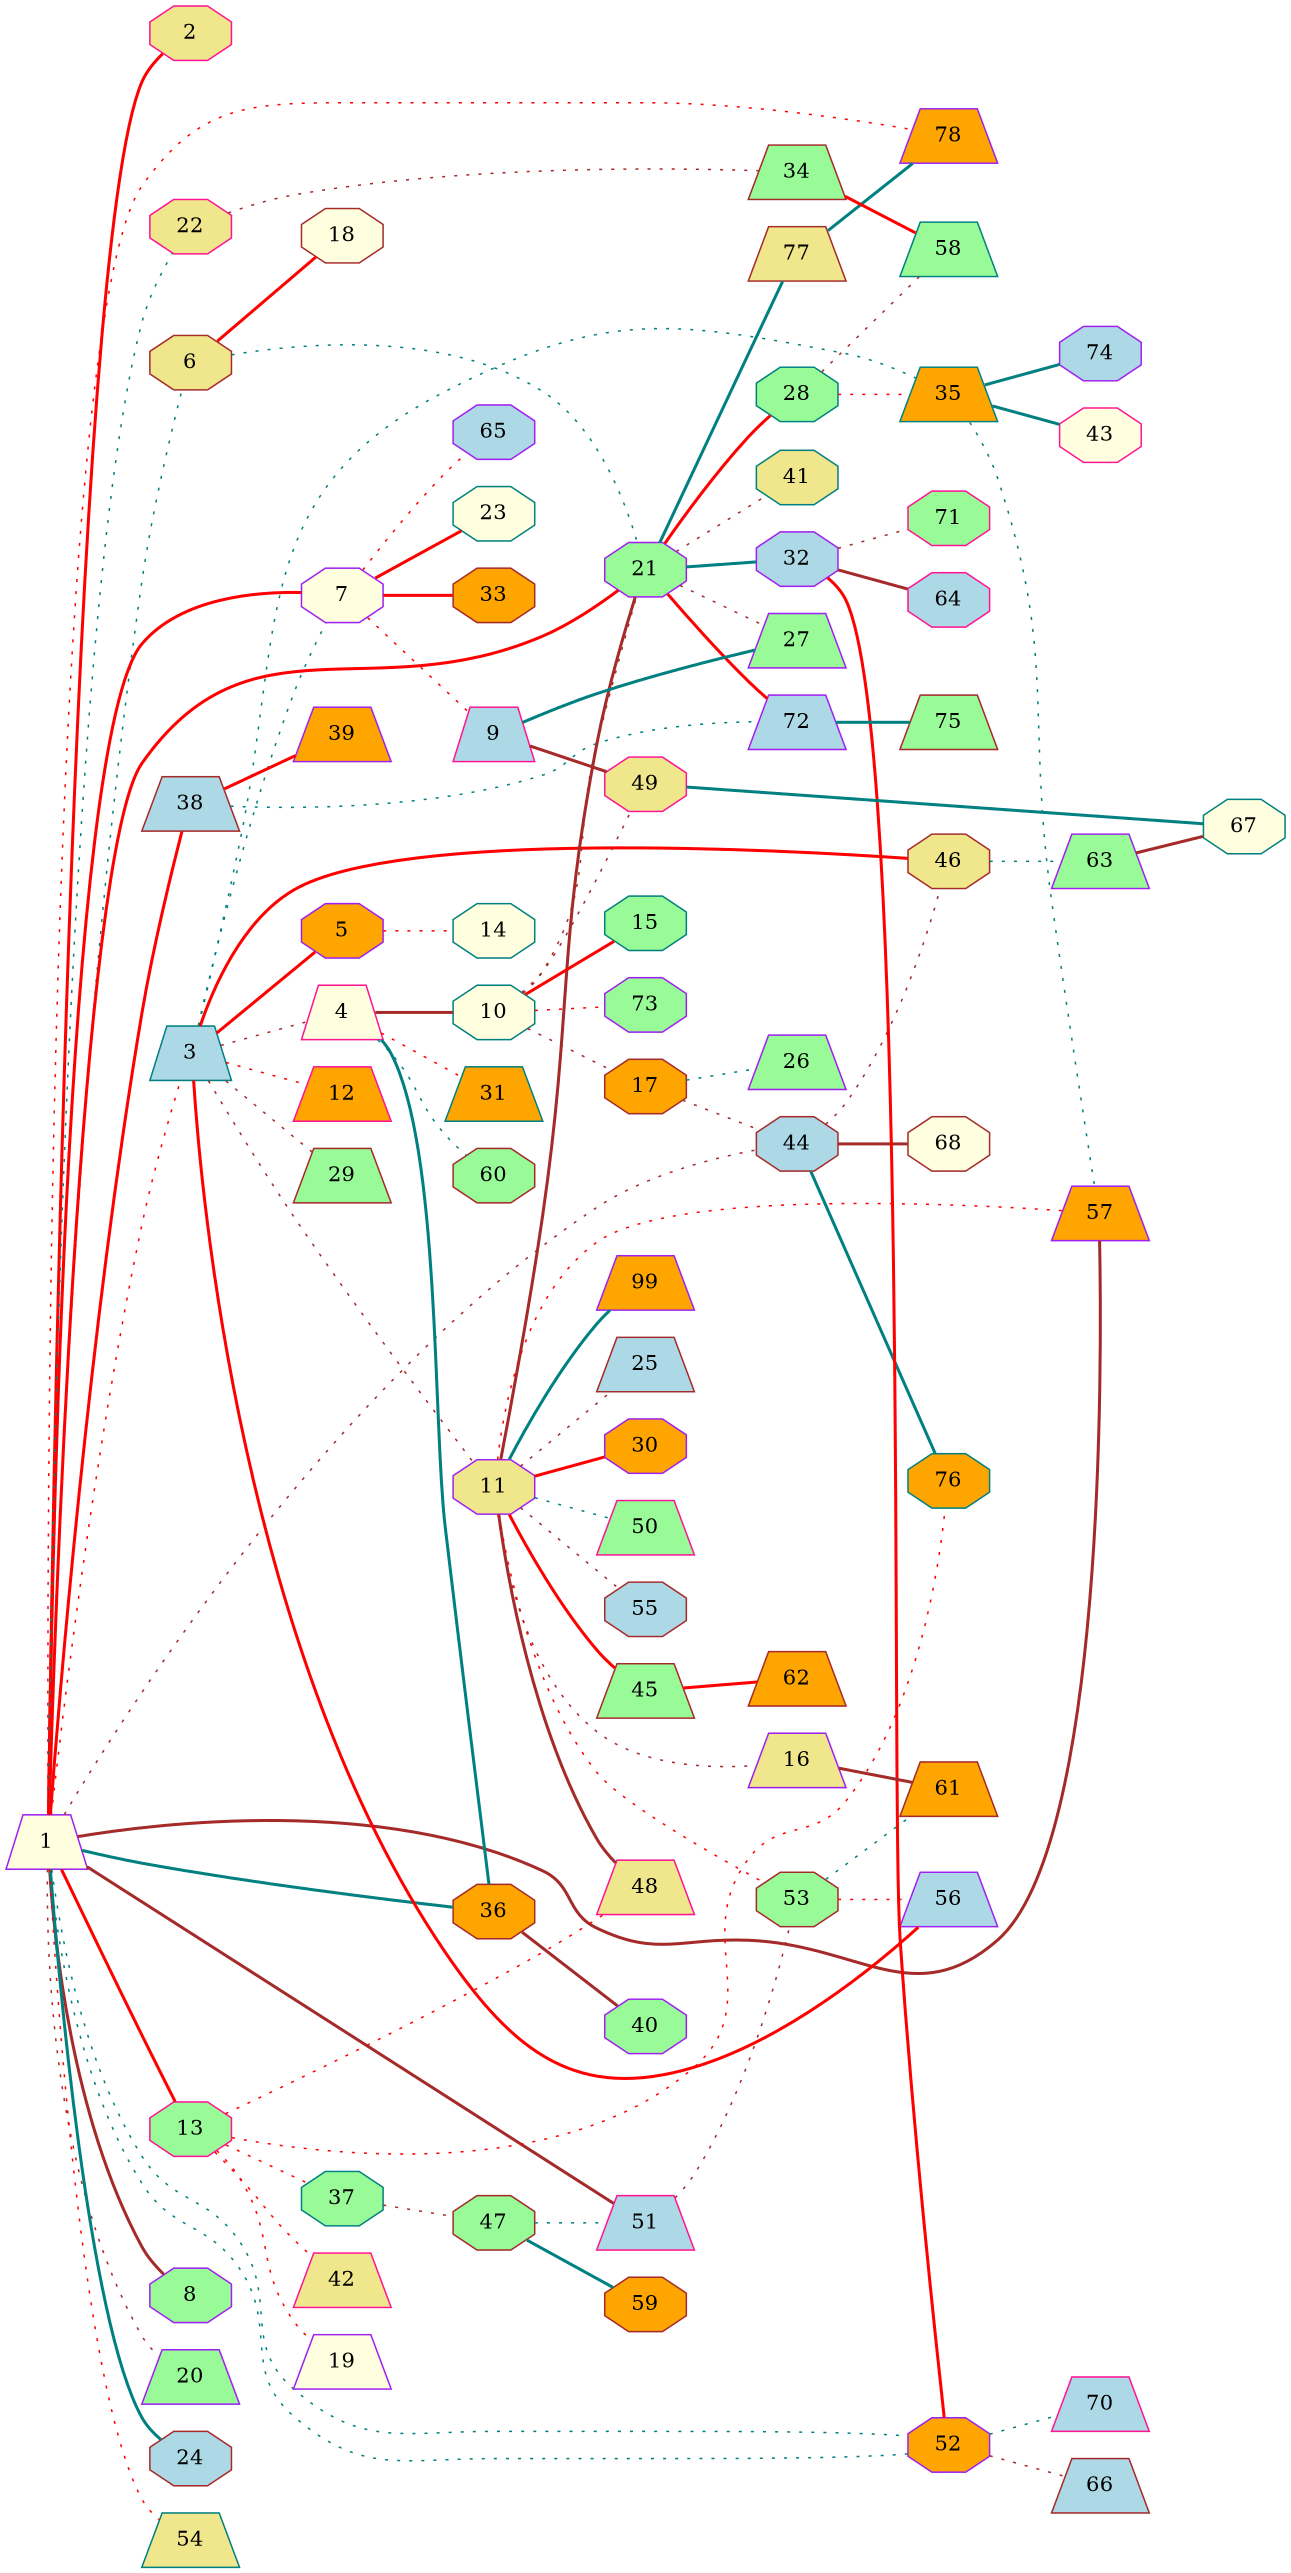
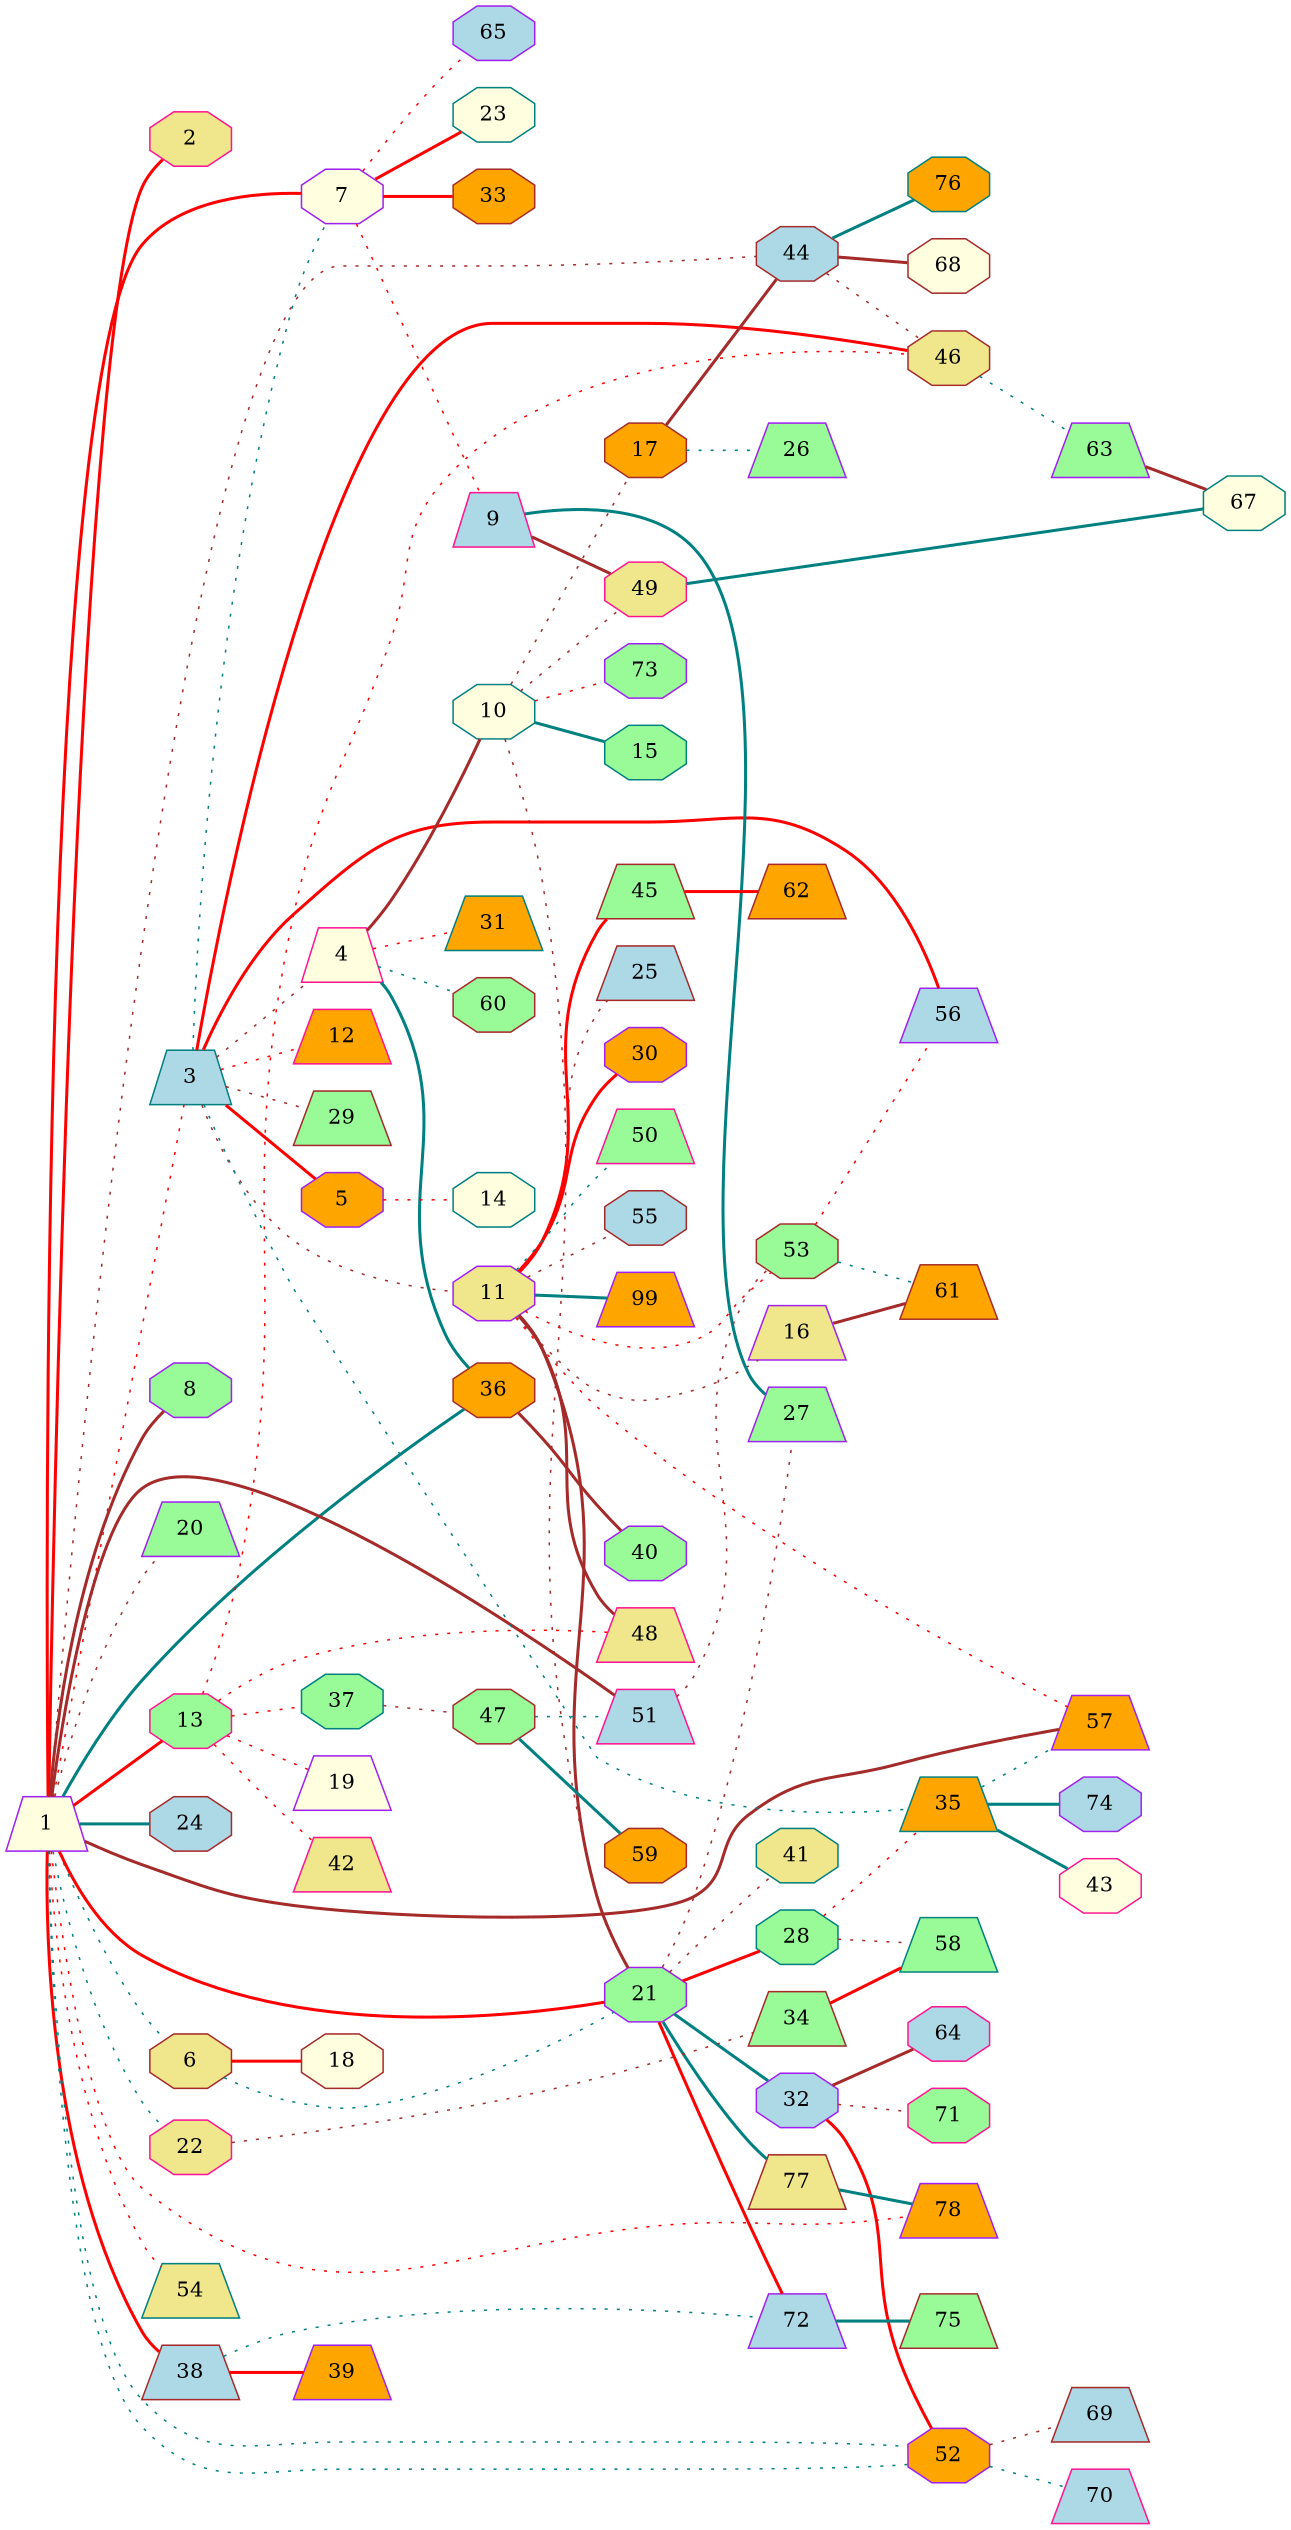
(579, 963) -> (570, 732)
(721, 1115) -> (724, 348)
(728, 1992) -> (315, 832)
(1100, 2486) -> (1100, 2415)
